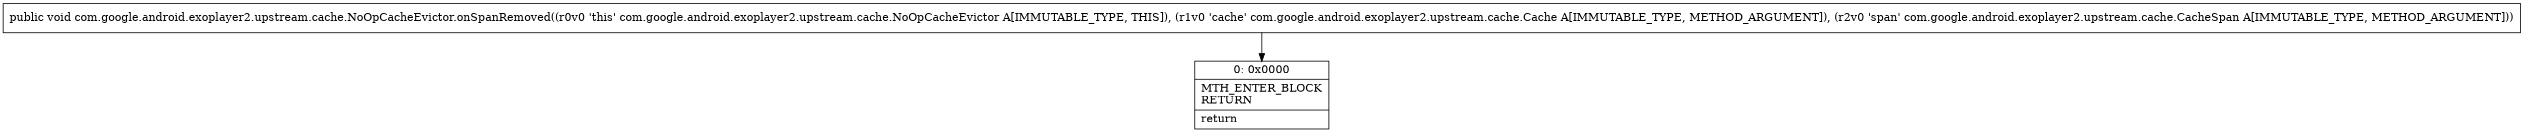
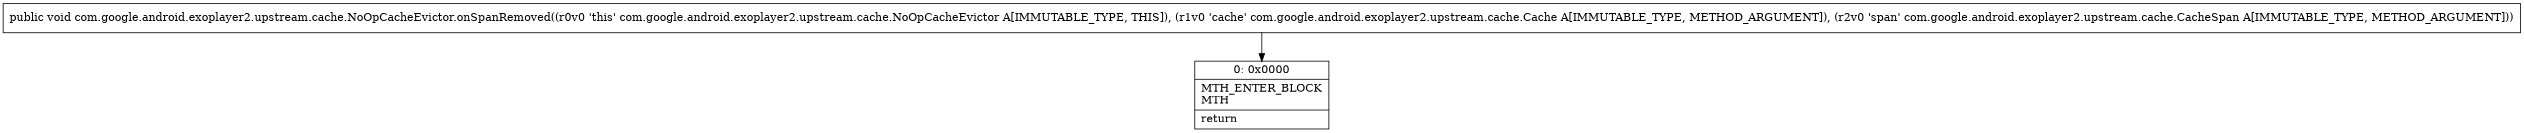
(1227, 100) -> (1215, 100)
